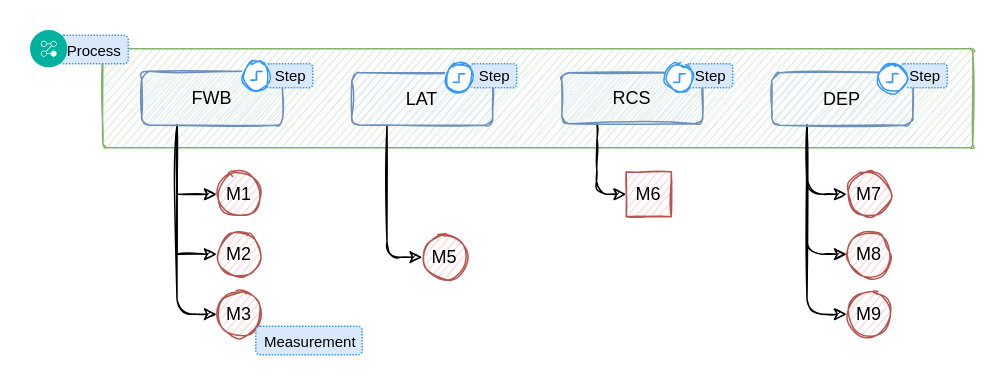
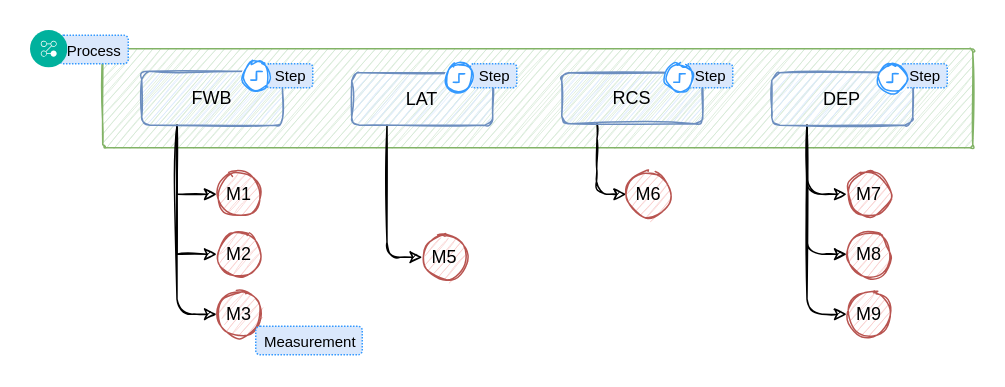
(649, 194) -> (649, 194)
